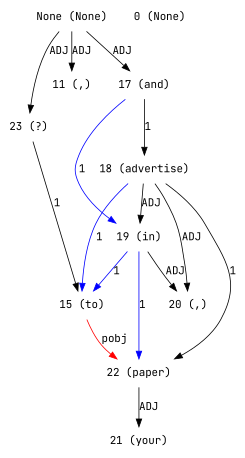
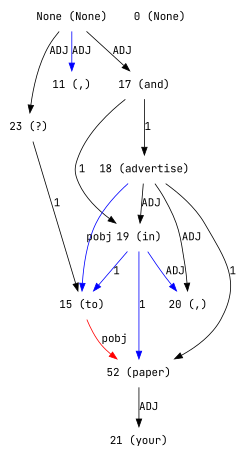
(72, 47) -> (72, 47)
(78, 157) -> (78, 157)
(100, 237) -> (100, 237)
(159, 269) -> (159, 269)
(139, 373) -> (139, 373)
